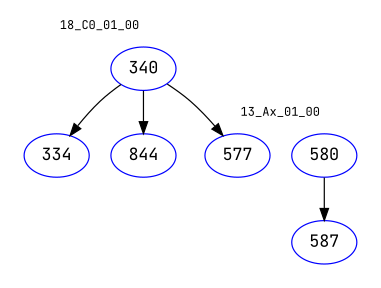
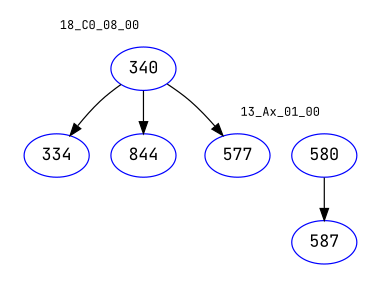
(100, 26) -> (100, 26)
